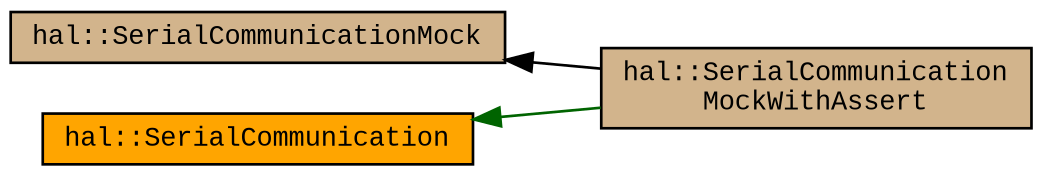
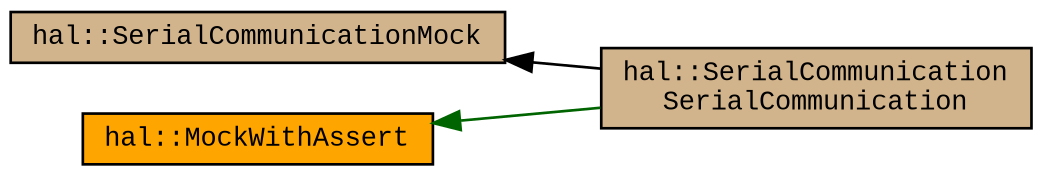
(816, 88) -> (816, 88)
(258, 139) -> (258, 139)
